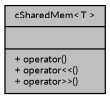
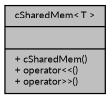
(42, 59) -> (51, 59)
